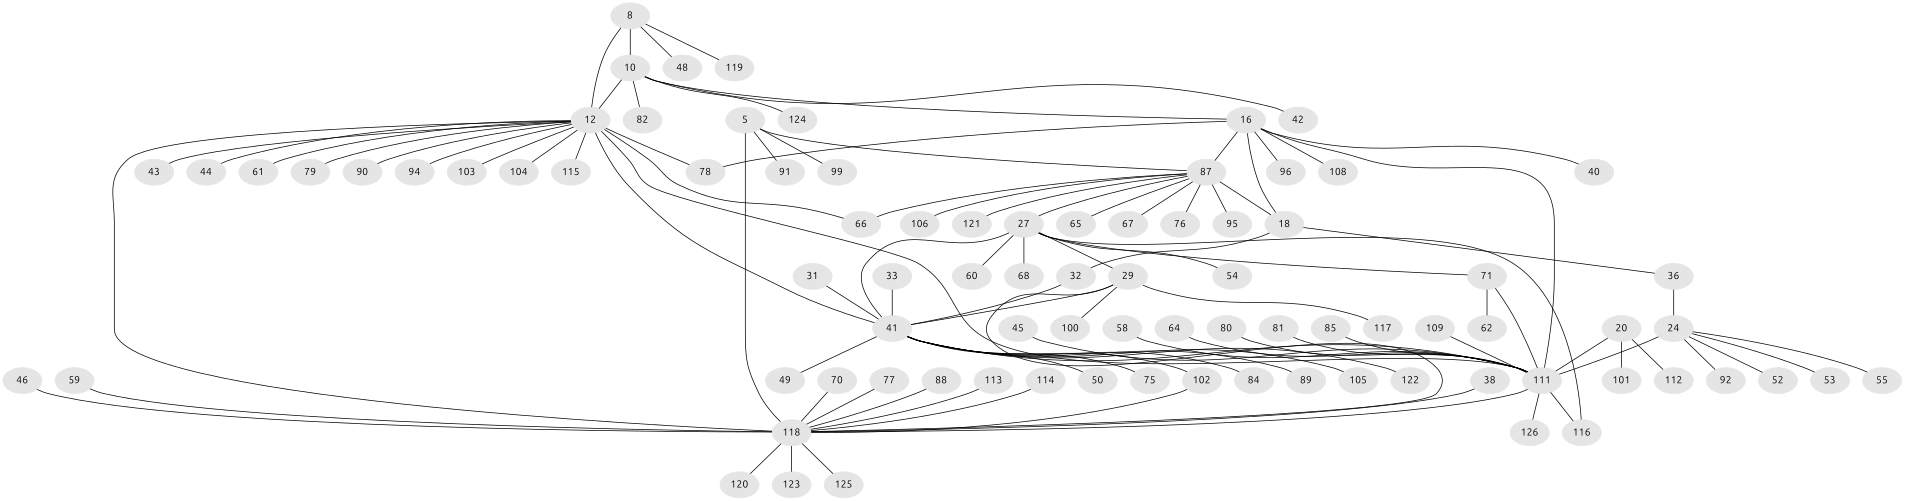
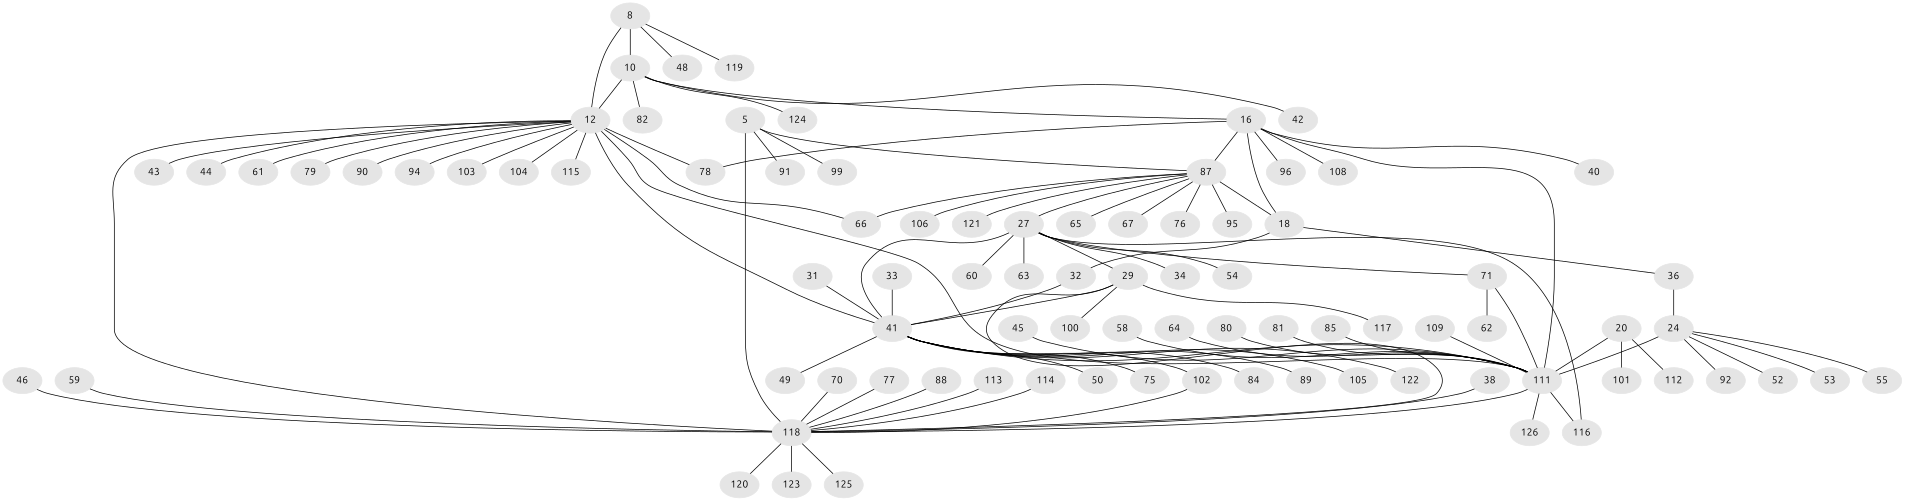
(1024, 276) -> (1024, 276)
none -> (1180, 276)
